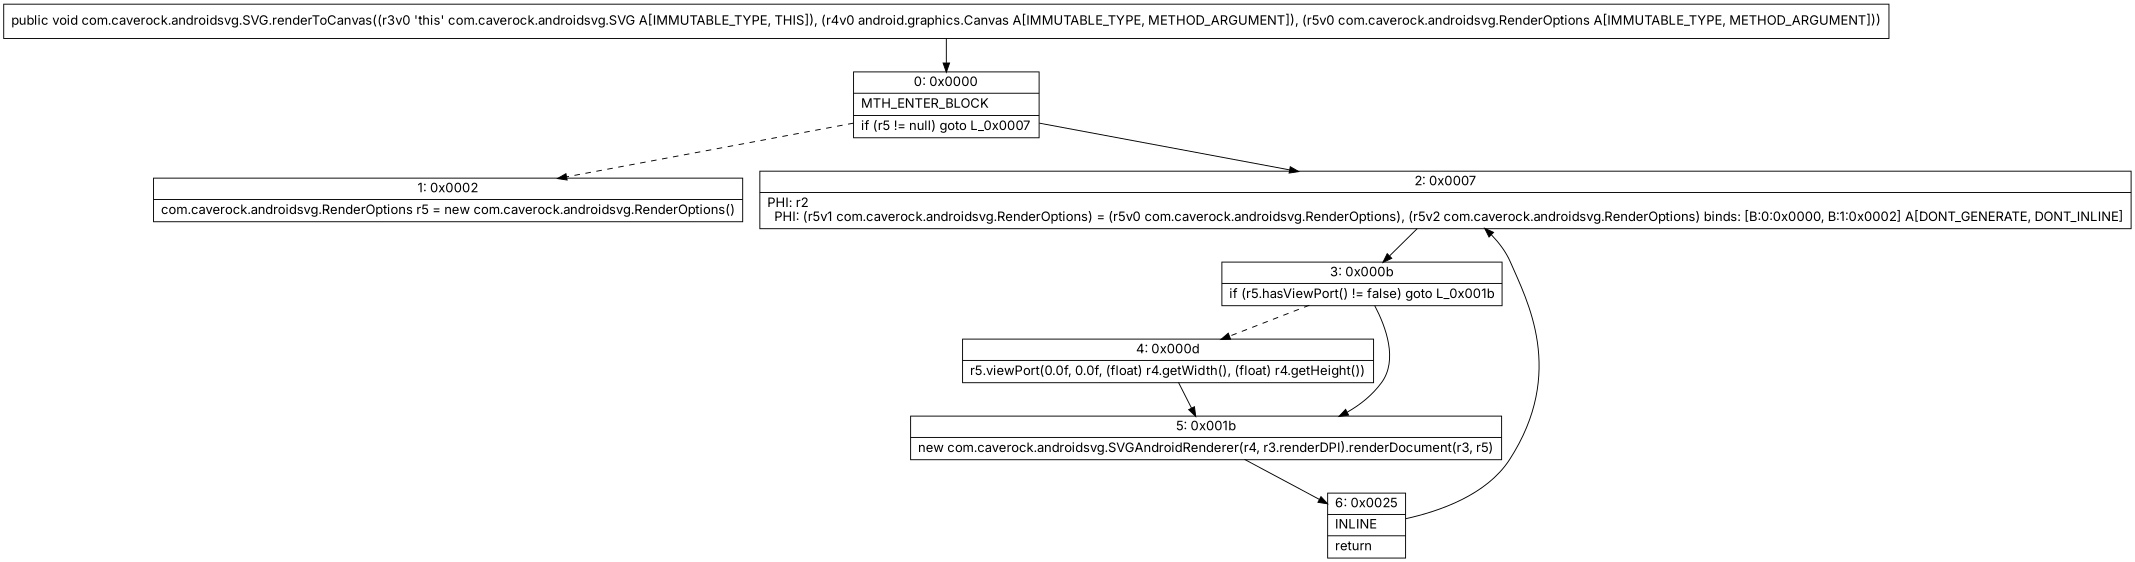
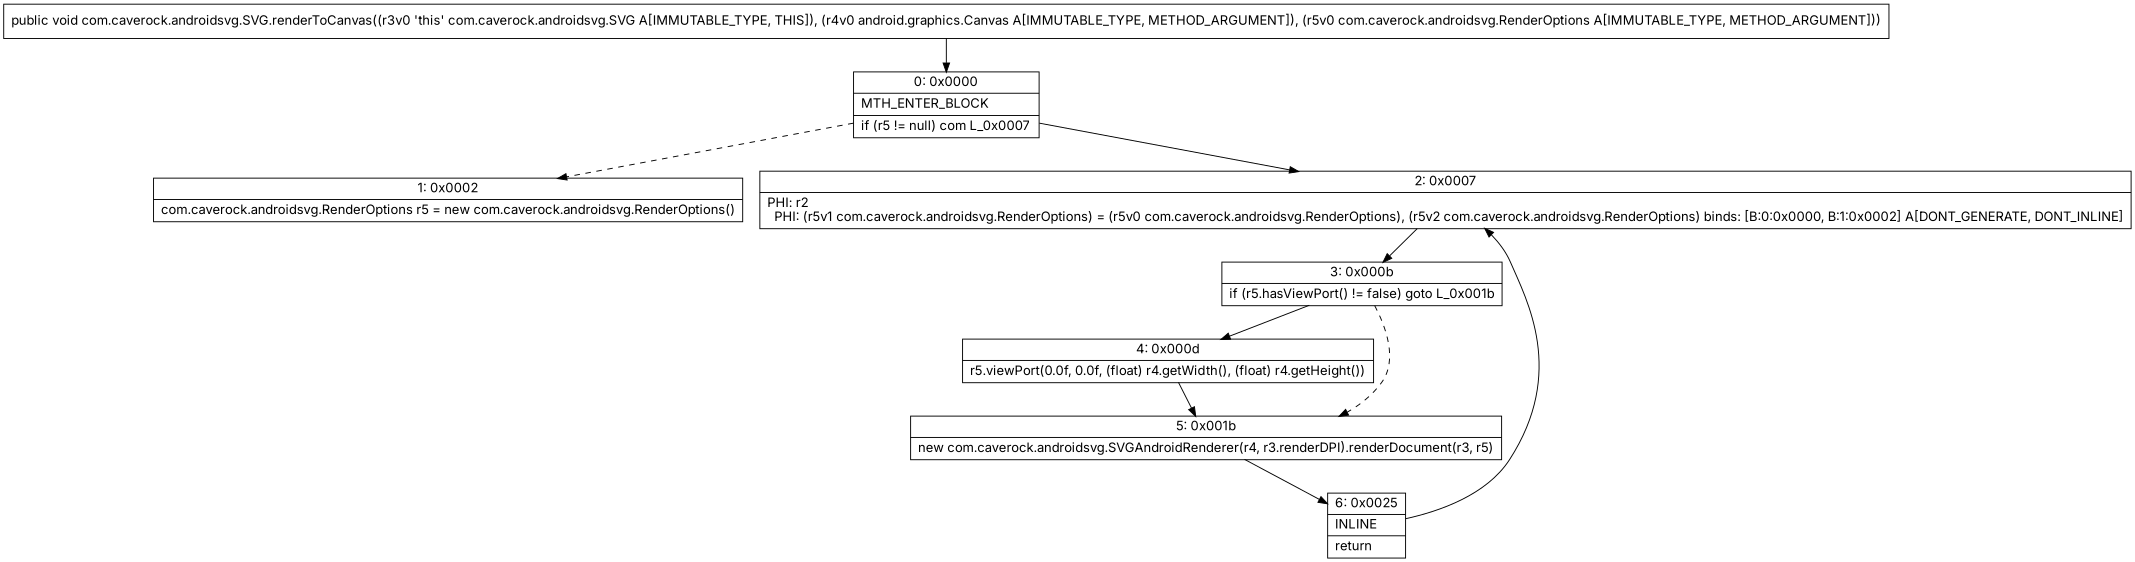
(946, 126) -> (946, 126)
(1269, 321) -> (1269, 321)
(1388, 366) -> (1388, 366)
